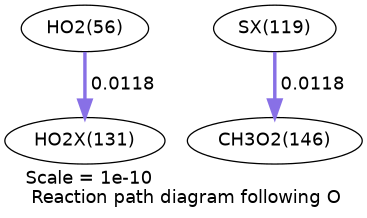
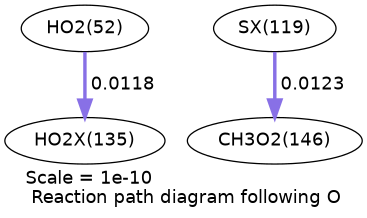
(85, 28) -> (85, 28)
(310, 85) -> (310, 85)
(85, 141) -> (85, 141)
